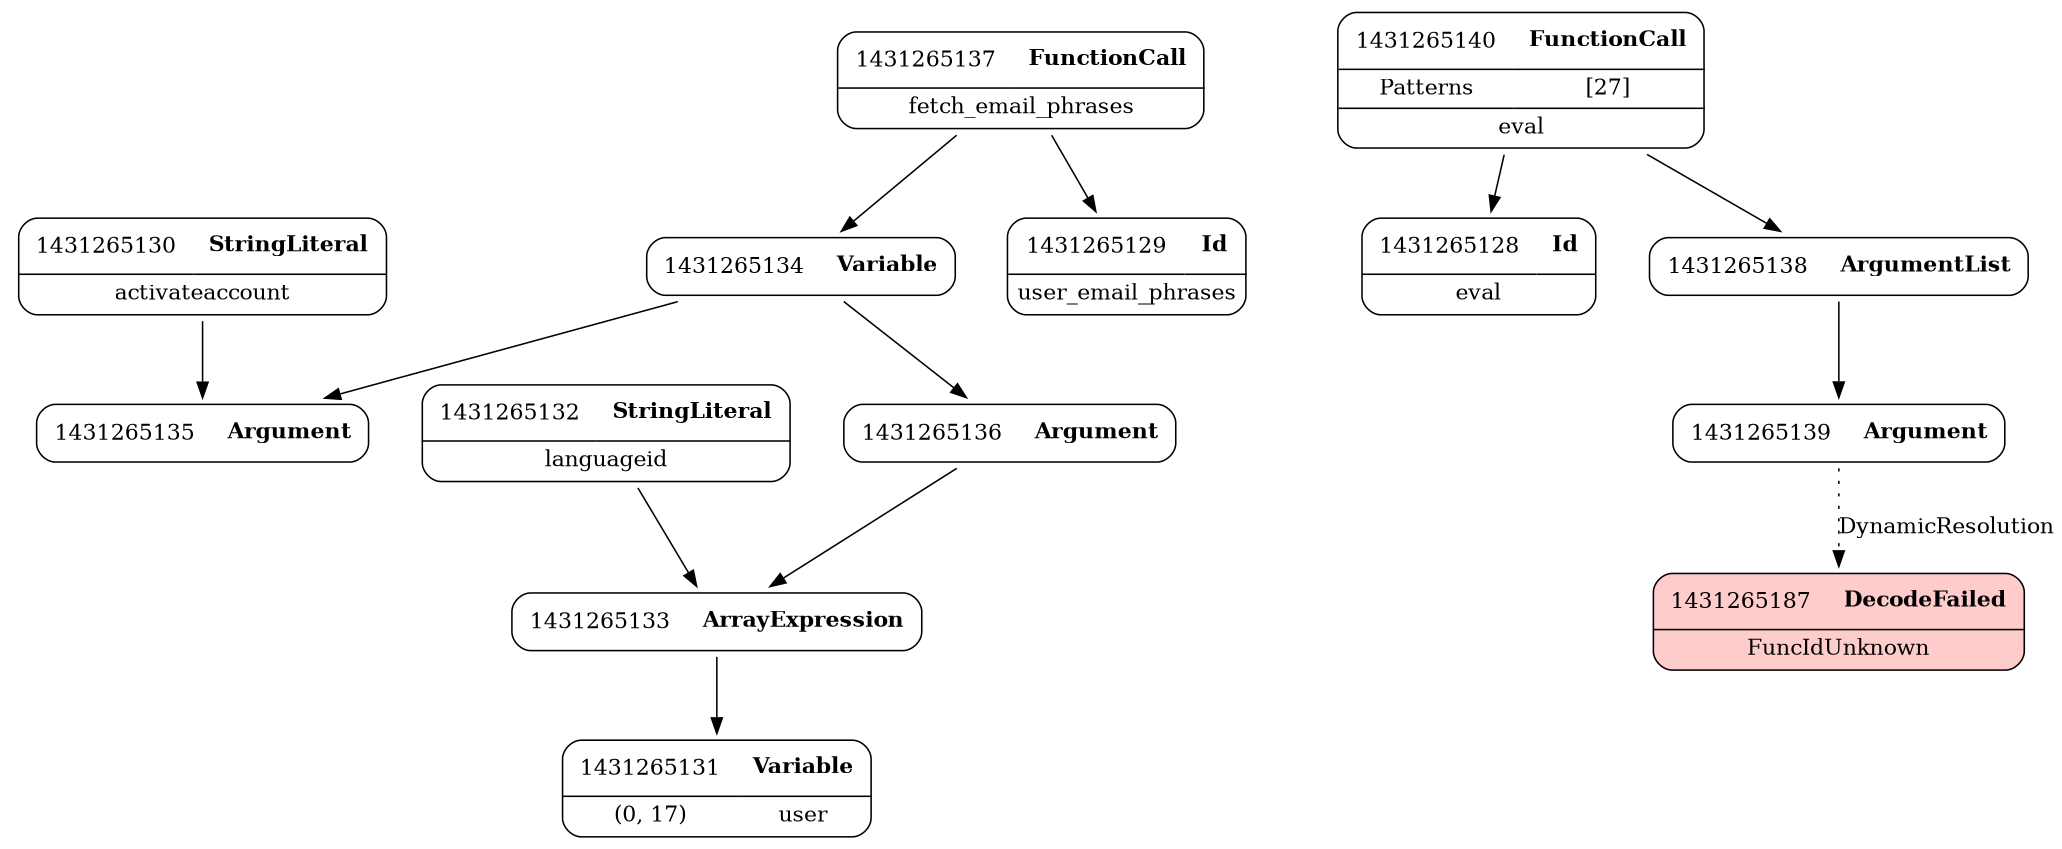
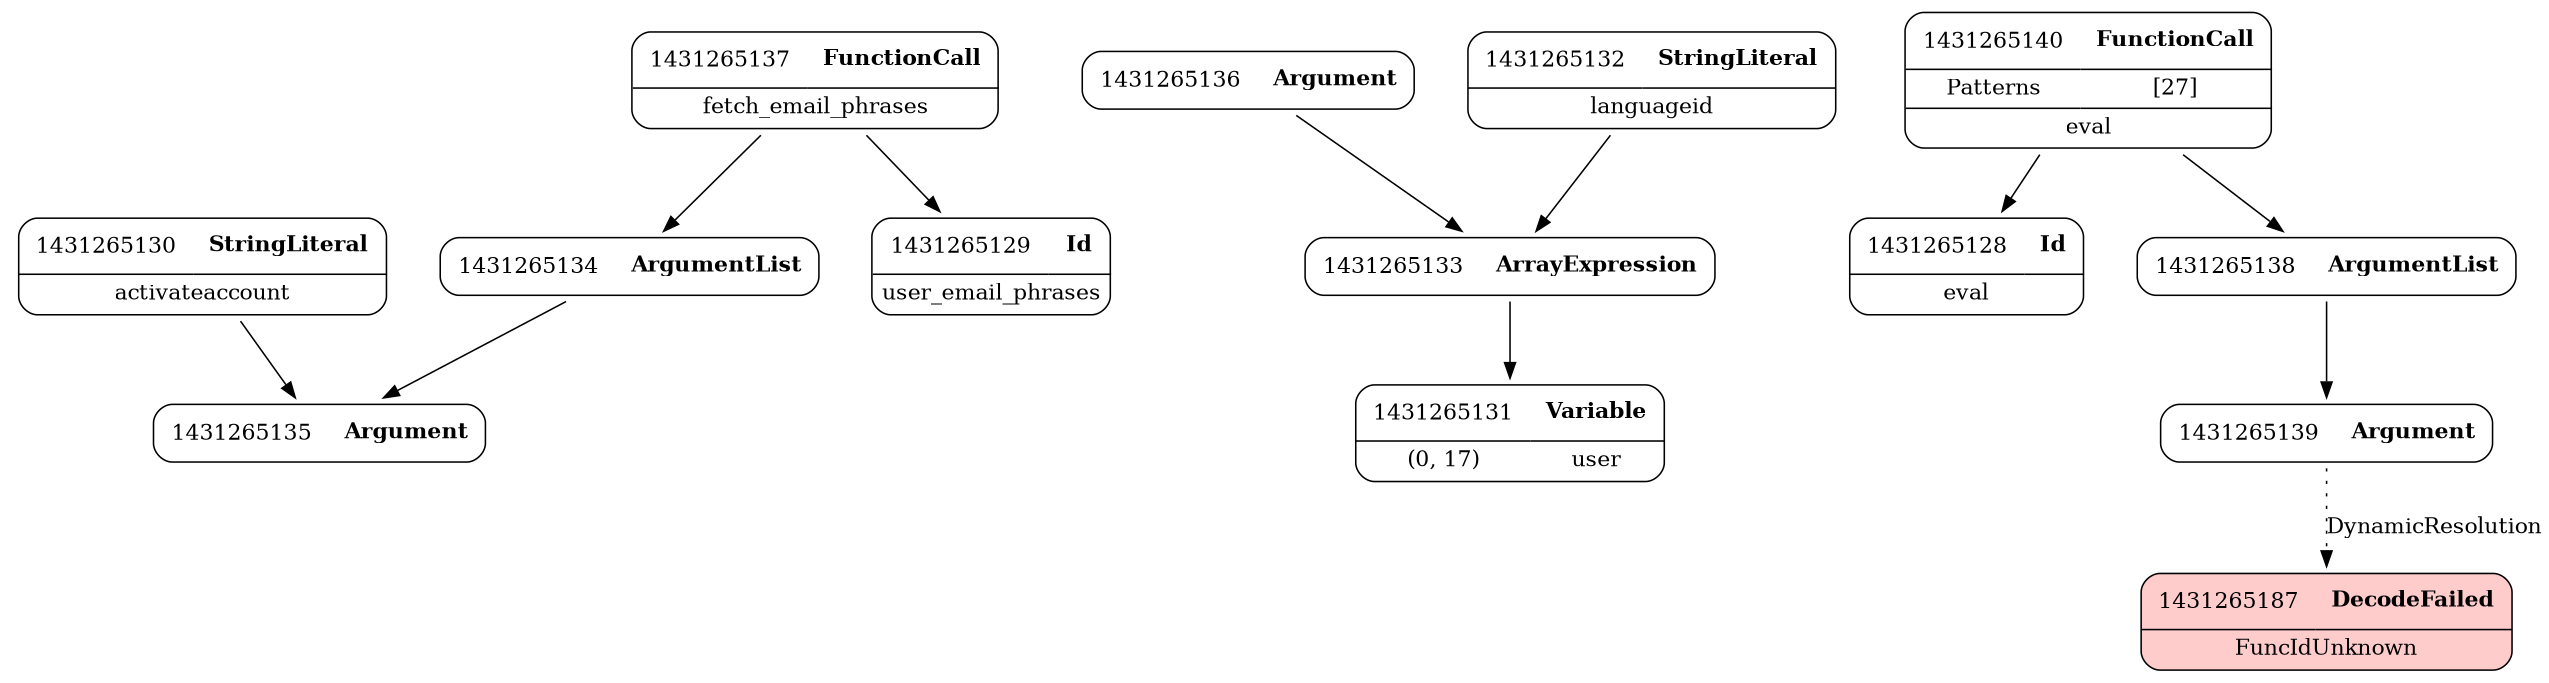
(887, 265) -> (717, 265)
(899, 345) -> none
